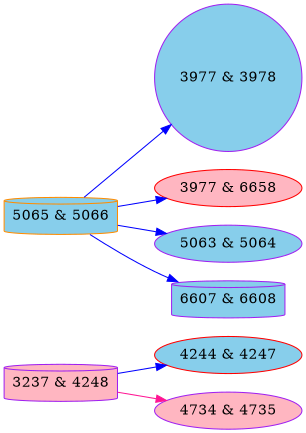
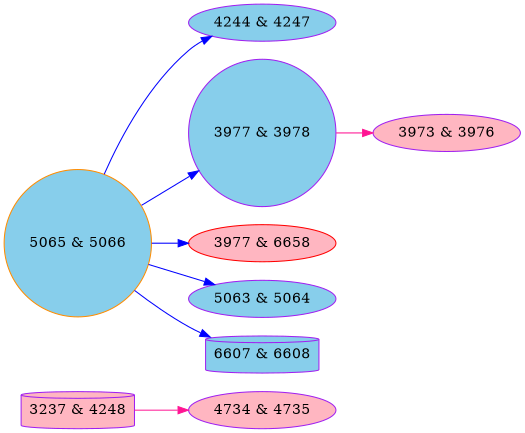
none -> (447, 133)
(61, 216) -> (78, 243)
(228, 355) -> (262, 23)
(137, 370) -> (145, 101)
